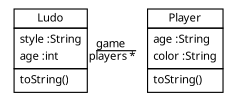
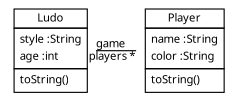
(182, 39) -> (185, 39)
